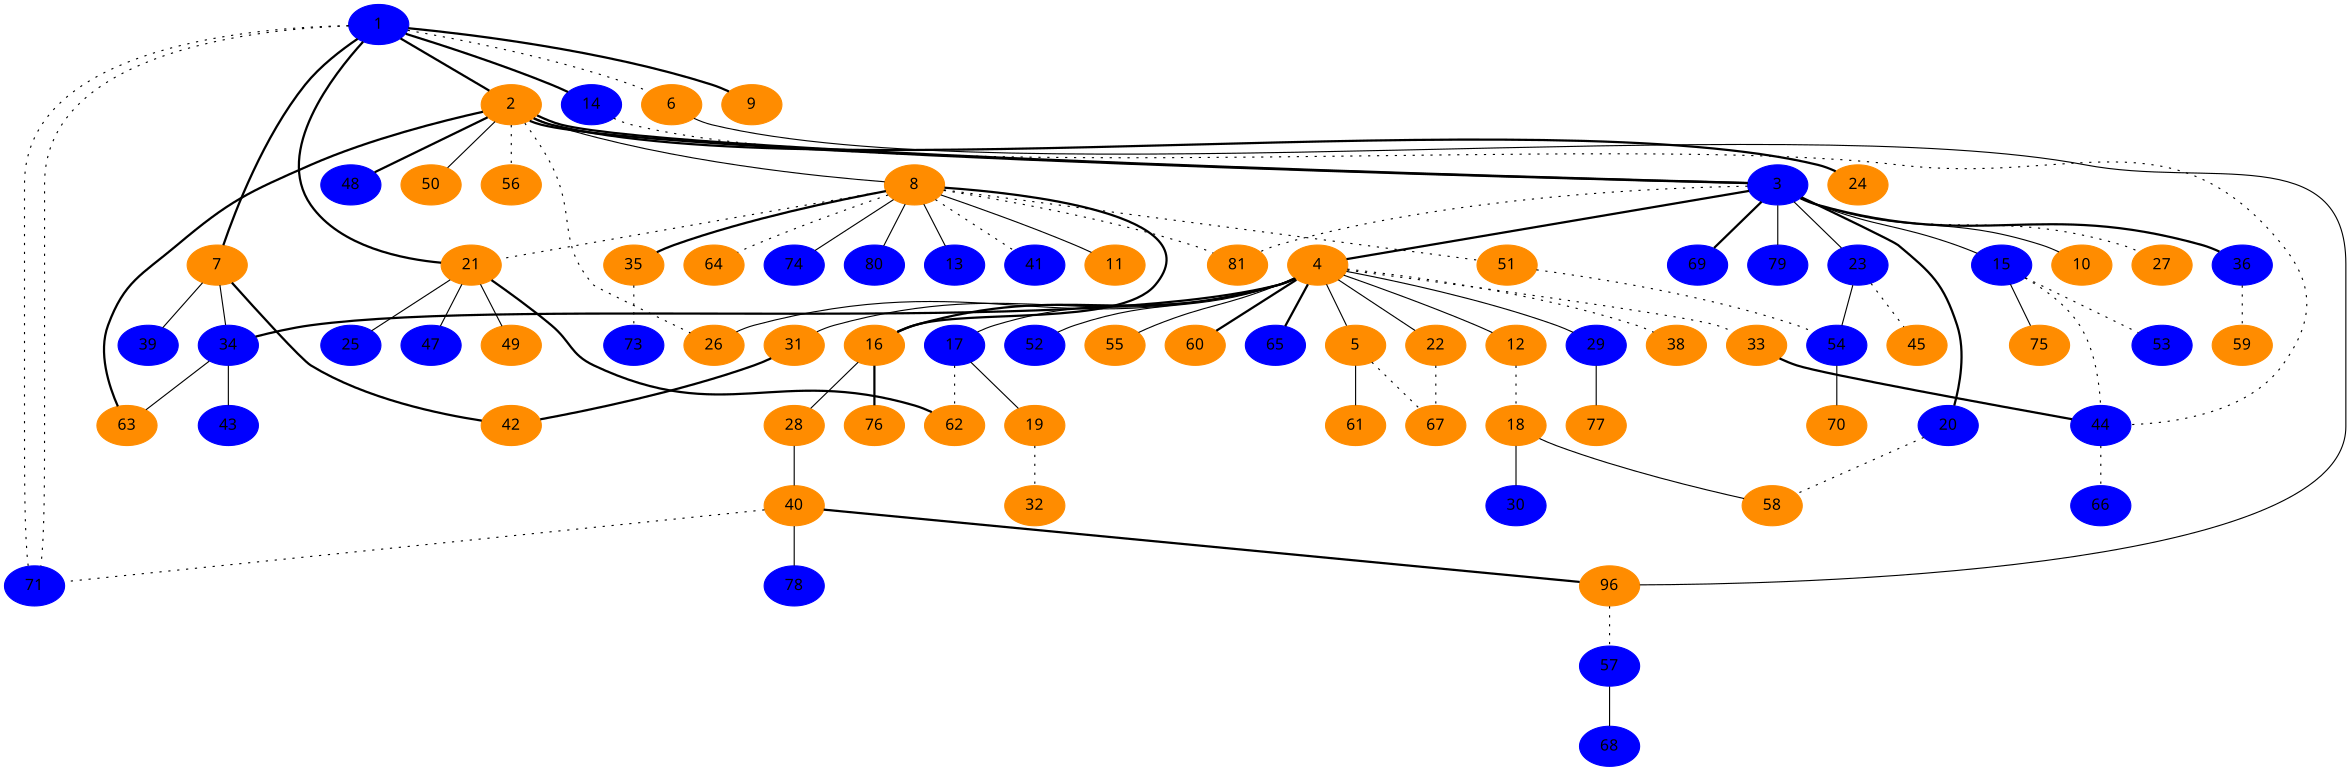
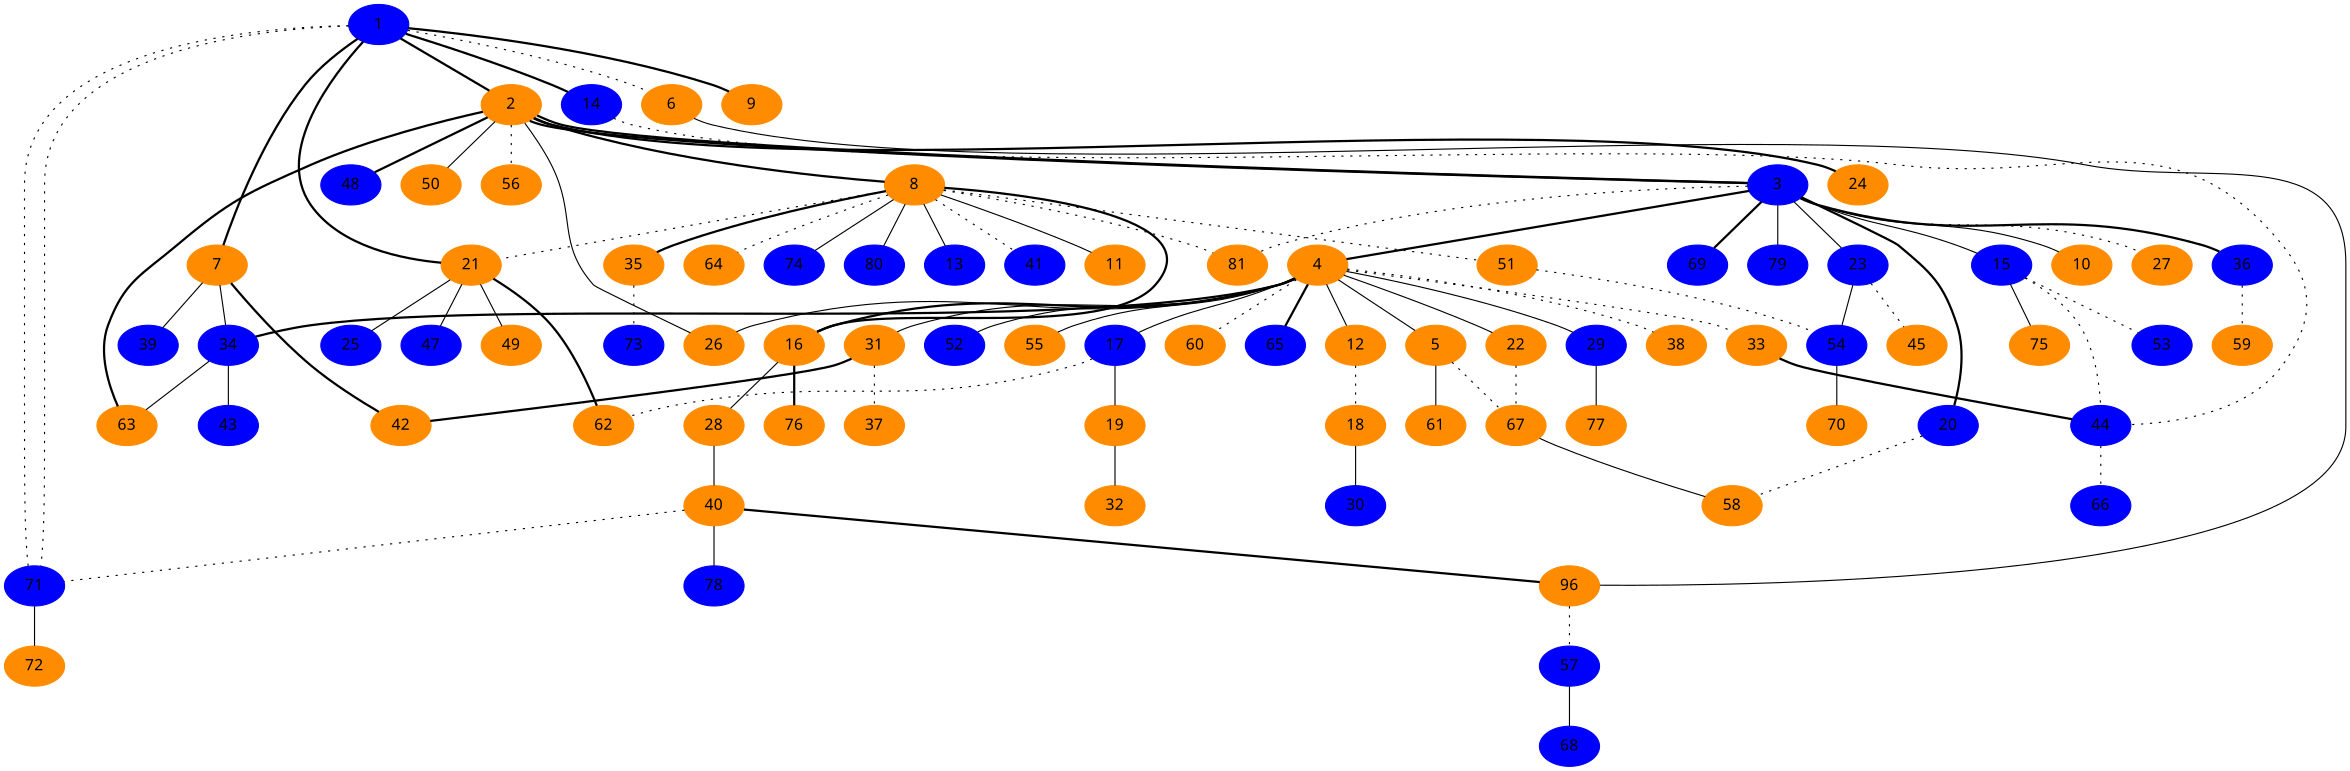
(707, 160) -> (707, 160)
(575, 255) -> (575, 255)
(1256, 305) -> (1256, 305)
none -> (874, 426)
(1035, 466) -> (1115, 466)
(1641, 473) -> (1622, 470)
none -> (35, 666)
